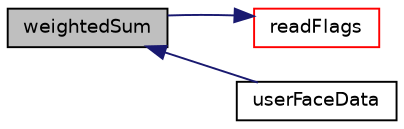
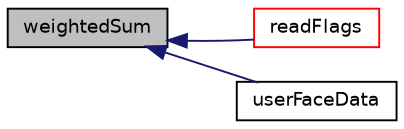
(201, 15) -> (221, 41)
